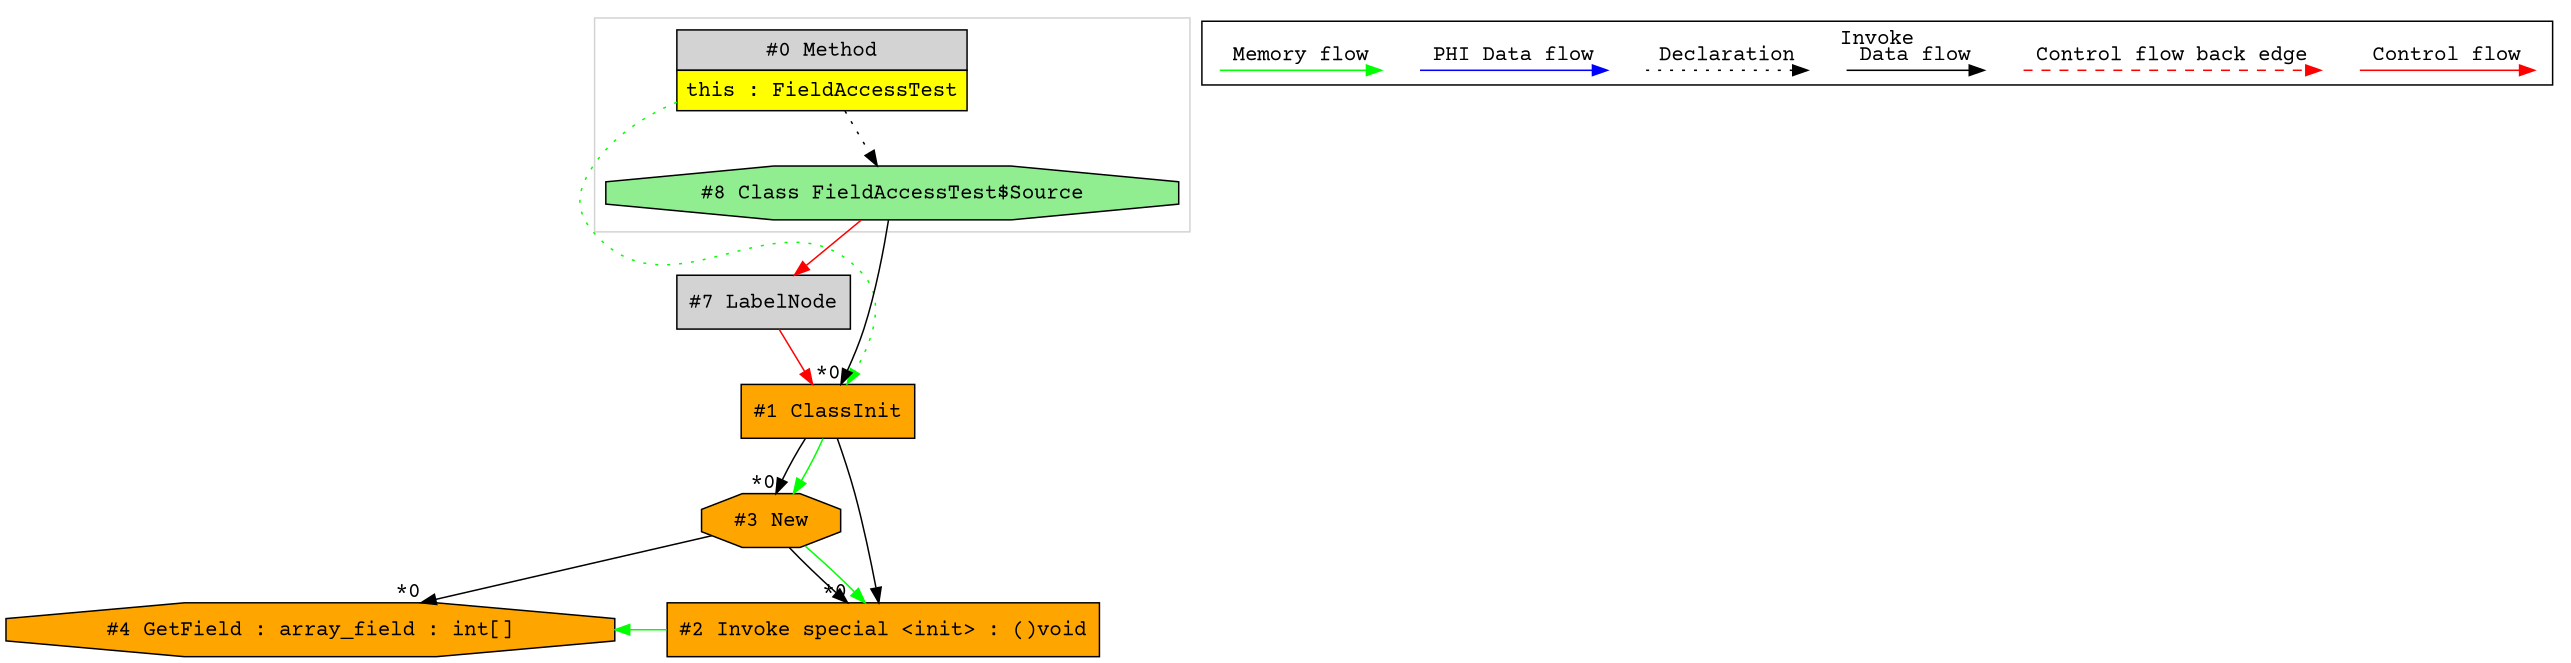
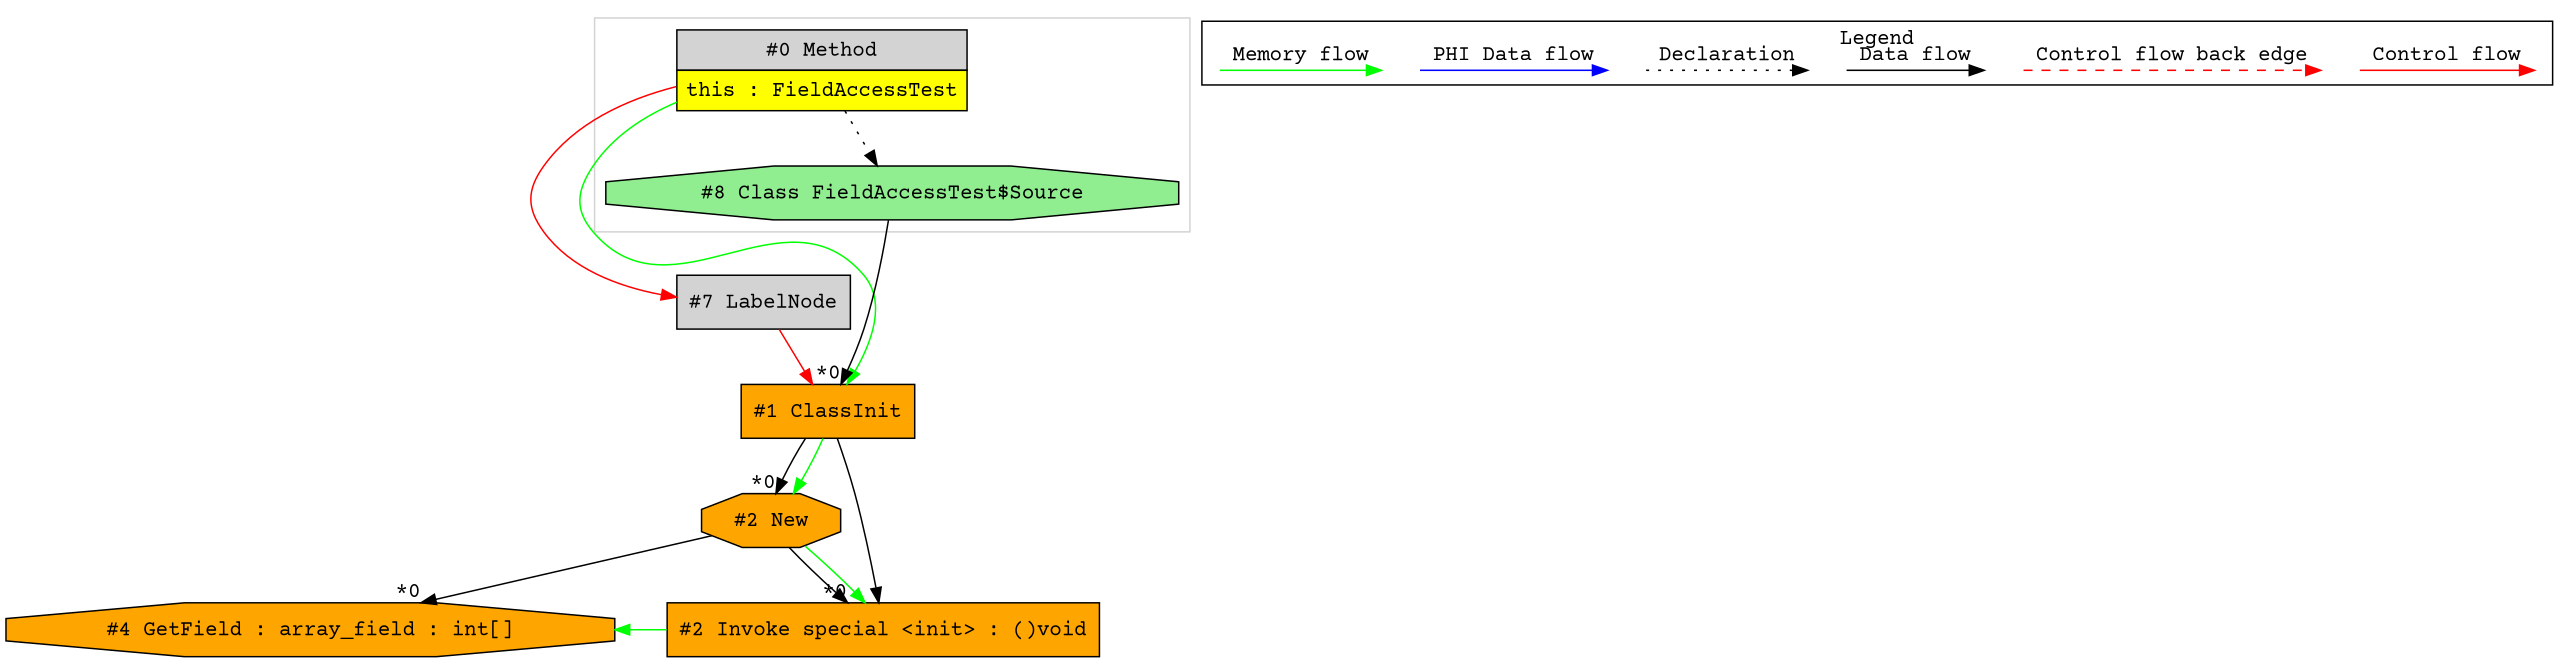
(1877, 38) -> (1877, 38)
(835, 242) -> (532, 189)
(691, 262) -> (691, 262)
(771, 521) -> (771, 521)
